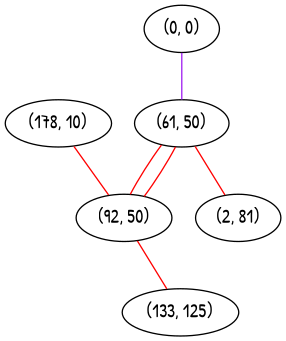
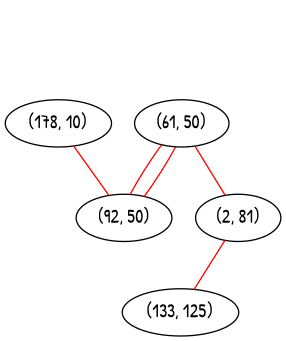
(182, 29) -> none
(152, 265) -> (210, 265)
